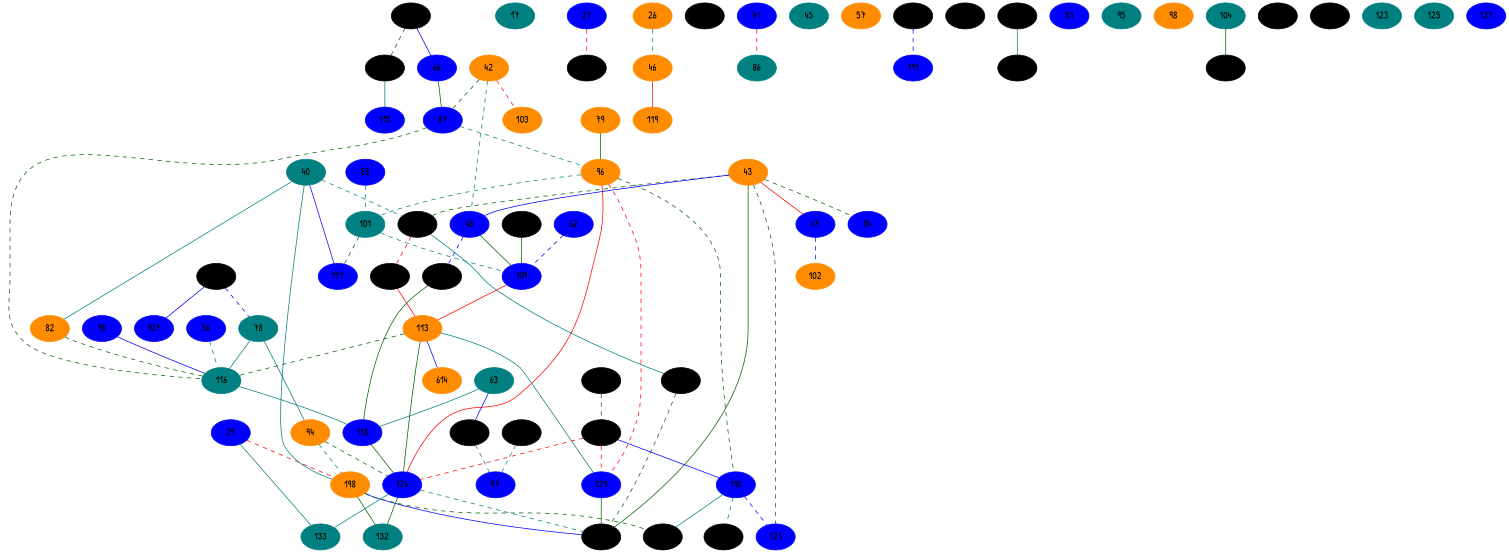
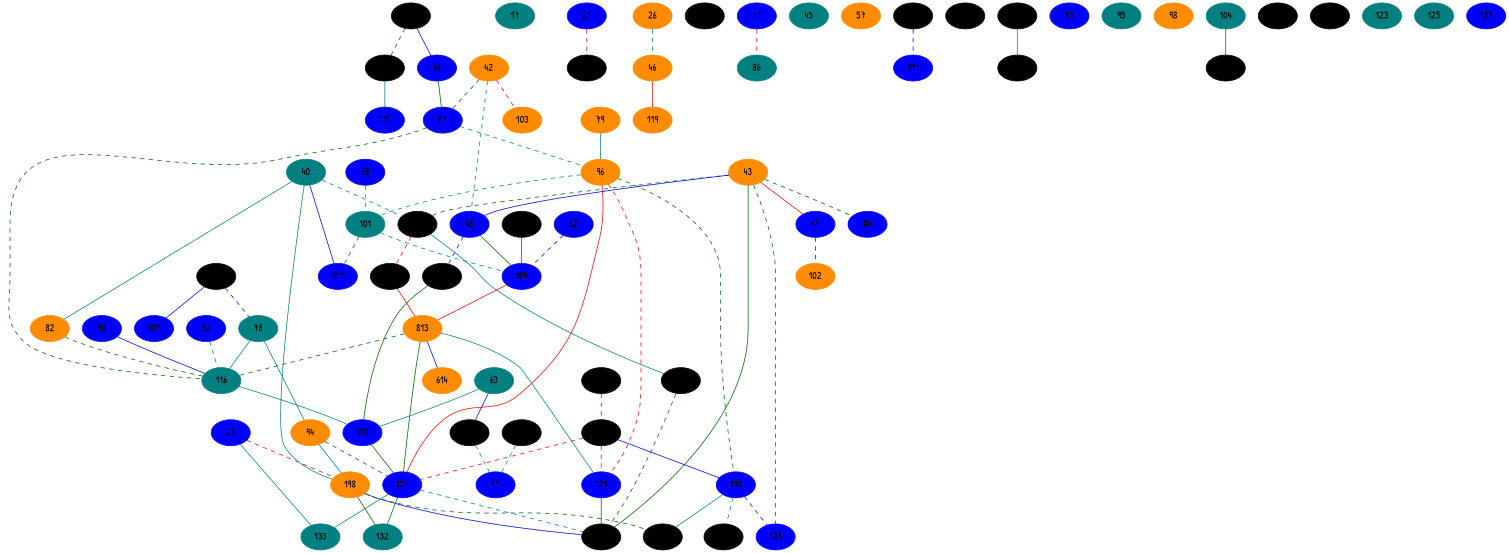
(601, 146) -> (601, 146)
(422, 329) -> (422, 329)
(330, 459) -> (330, 459)
